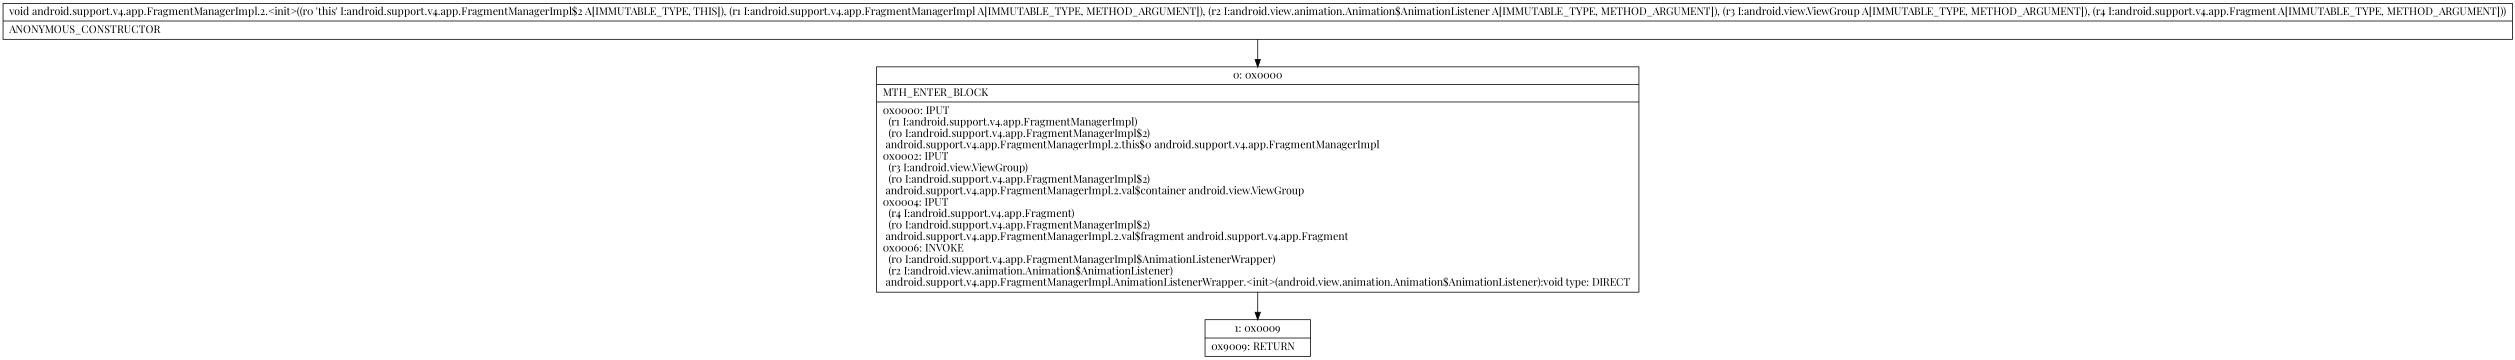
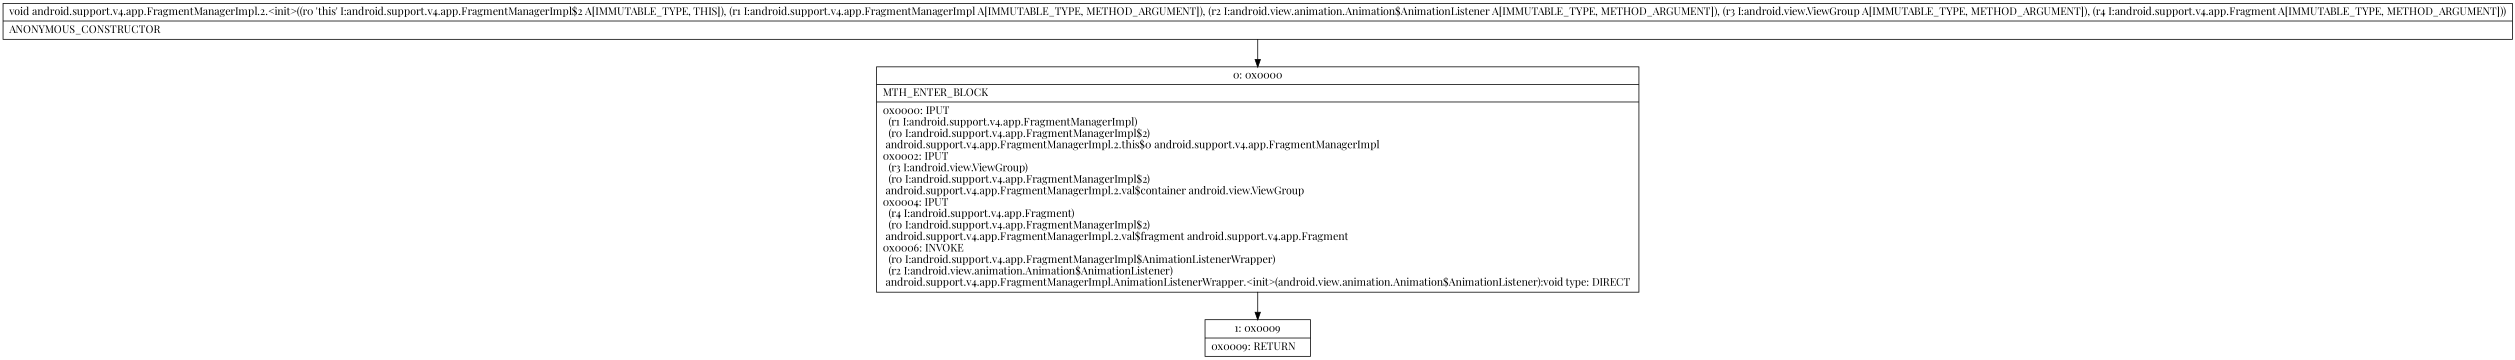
(1257, 347) -> (1258, 347)
